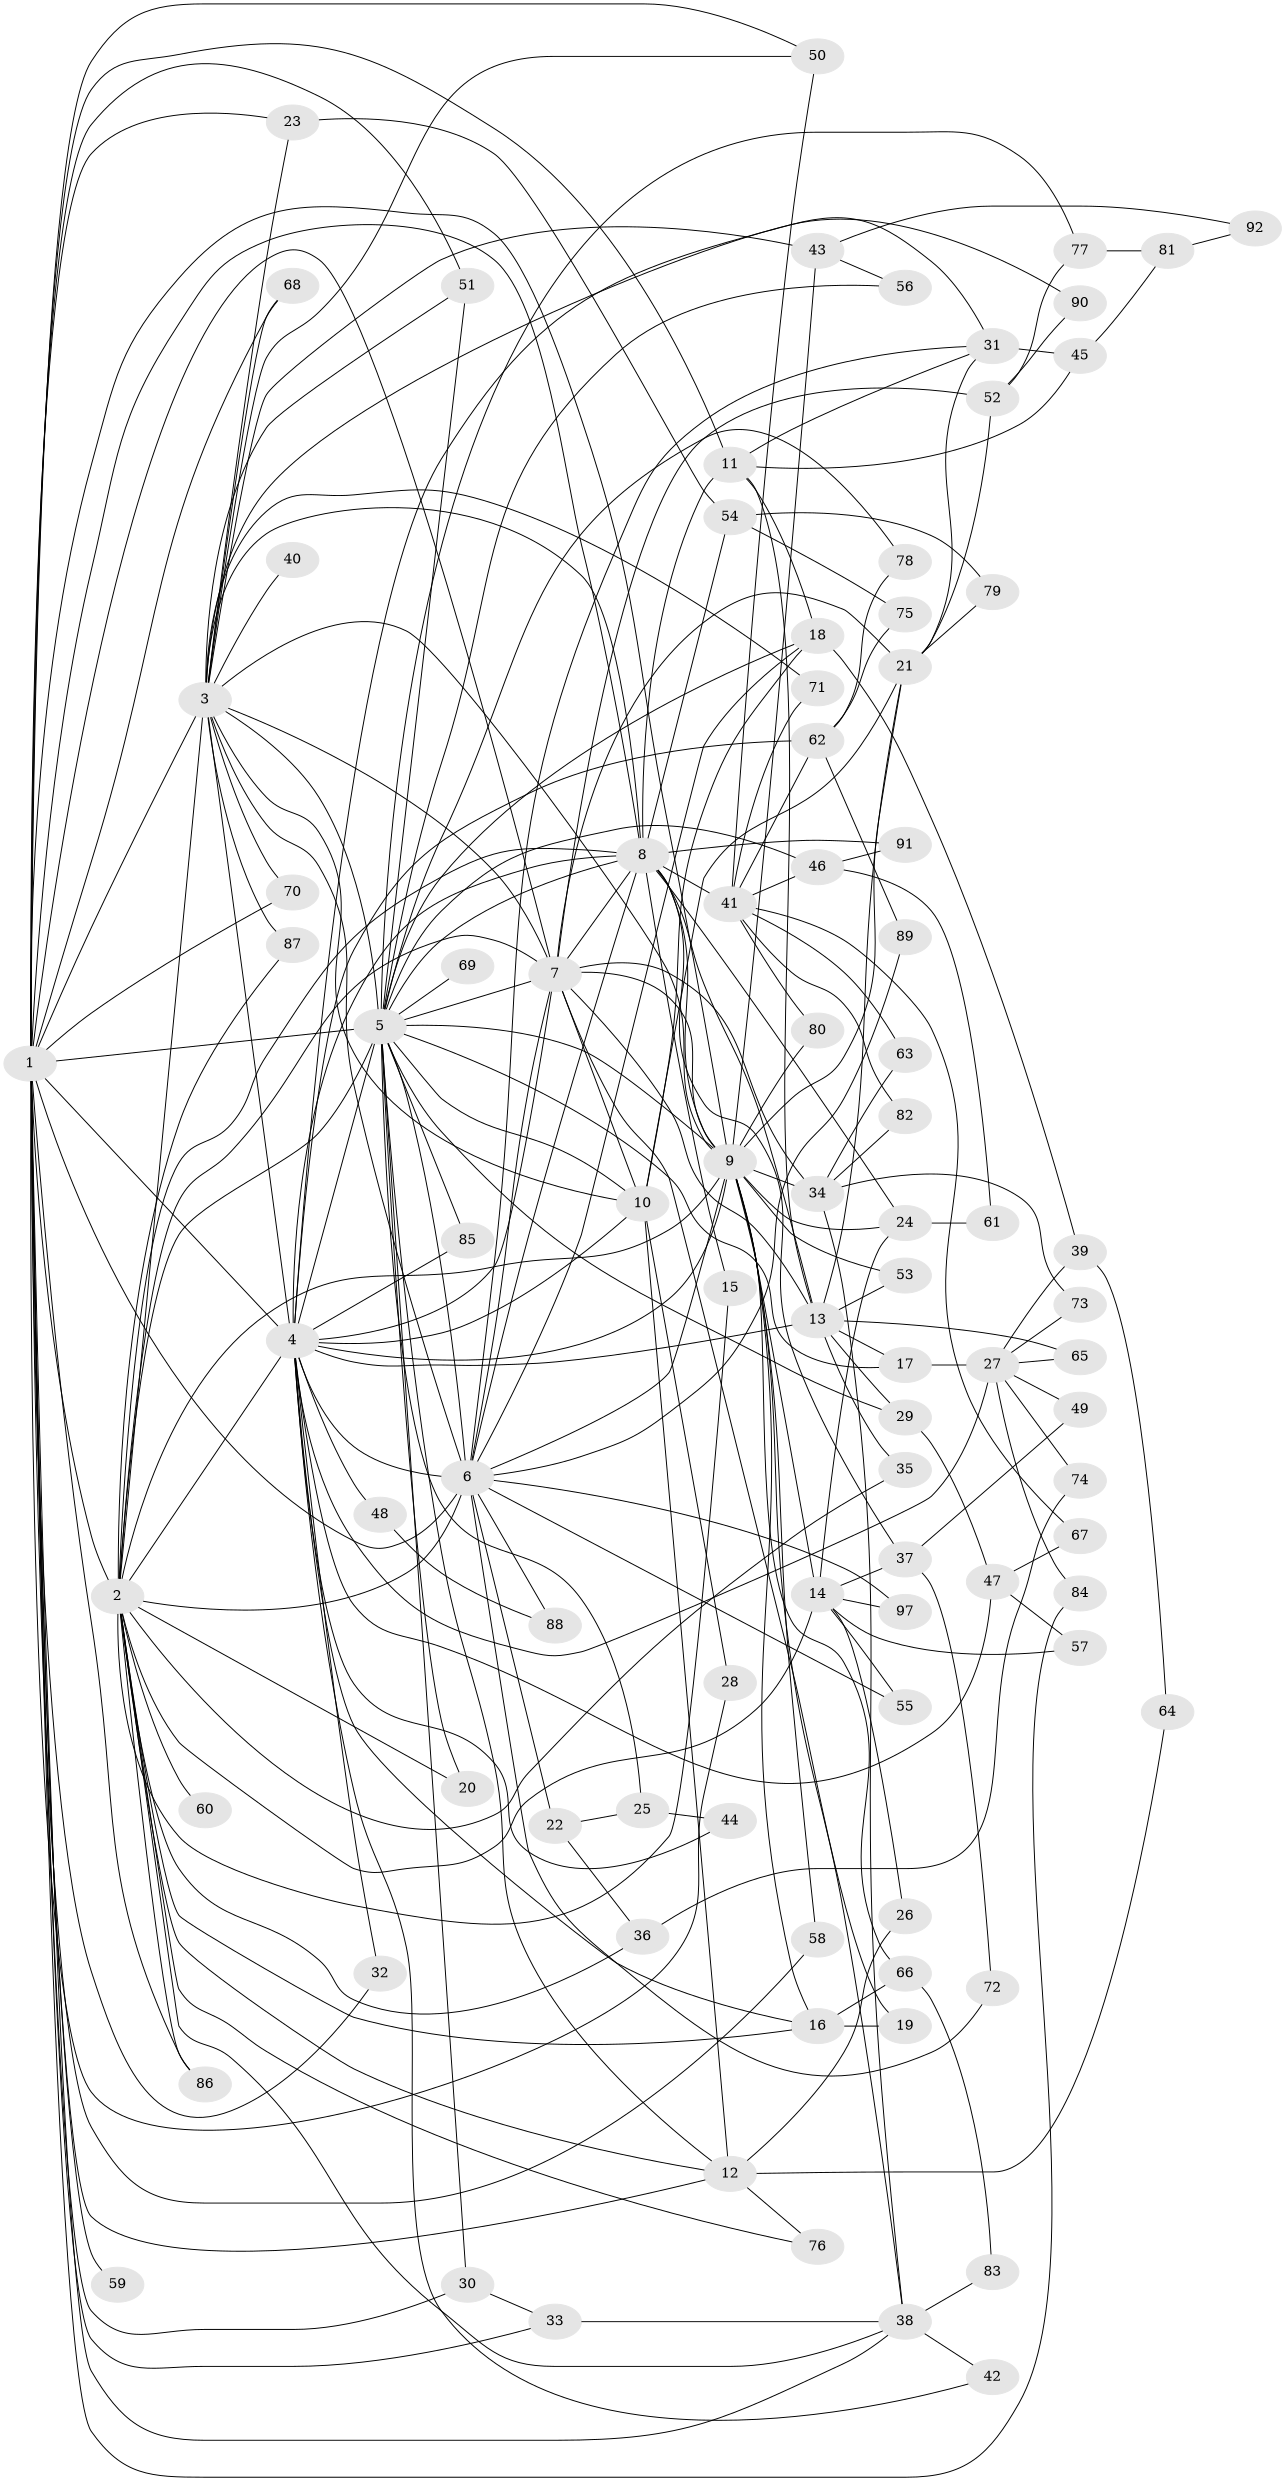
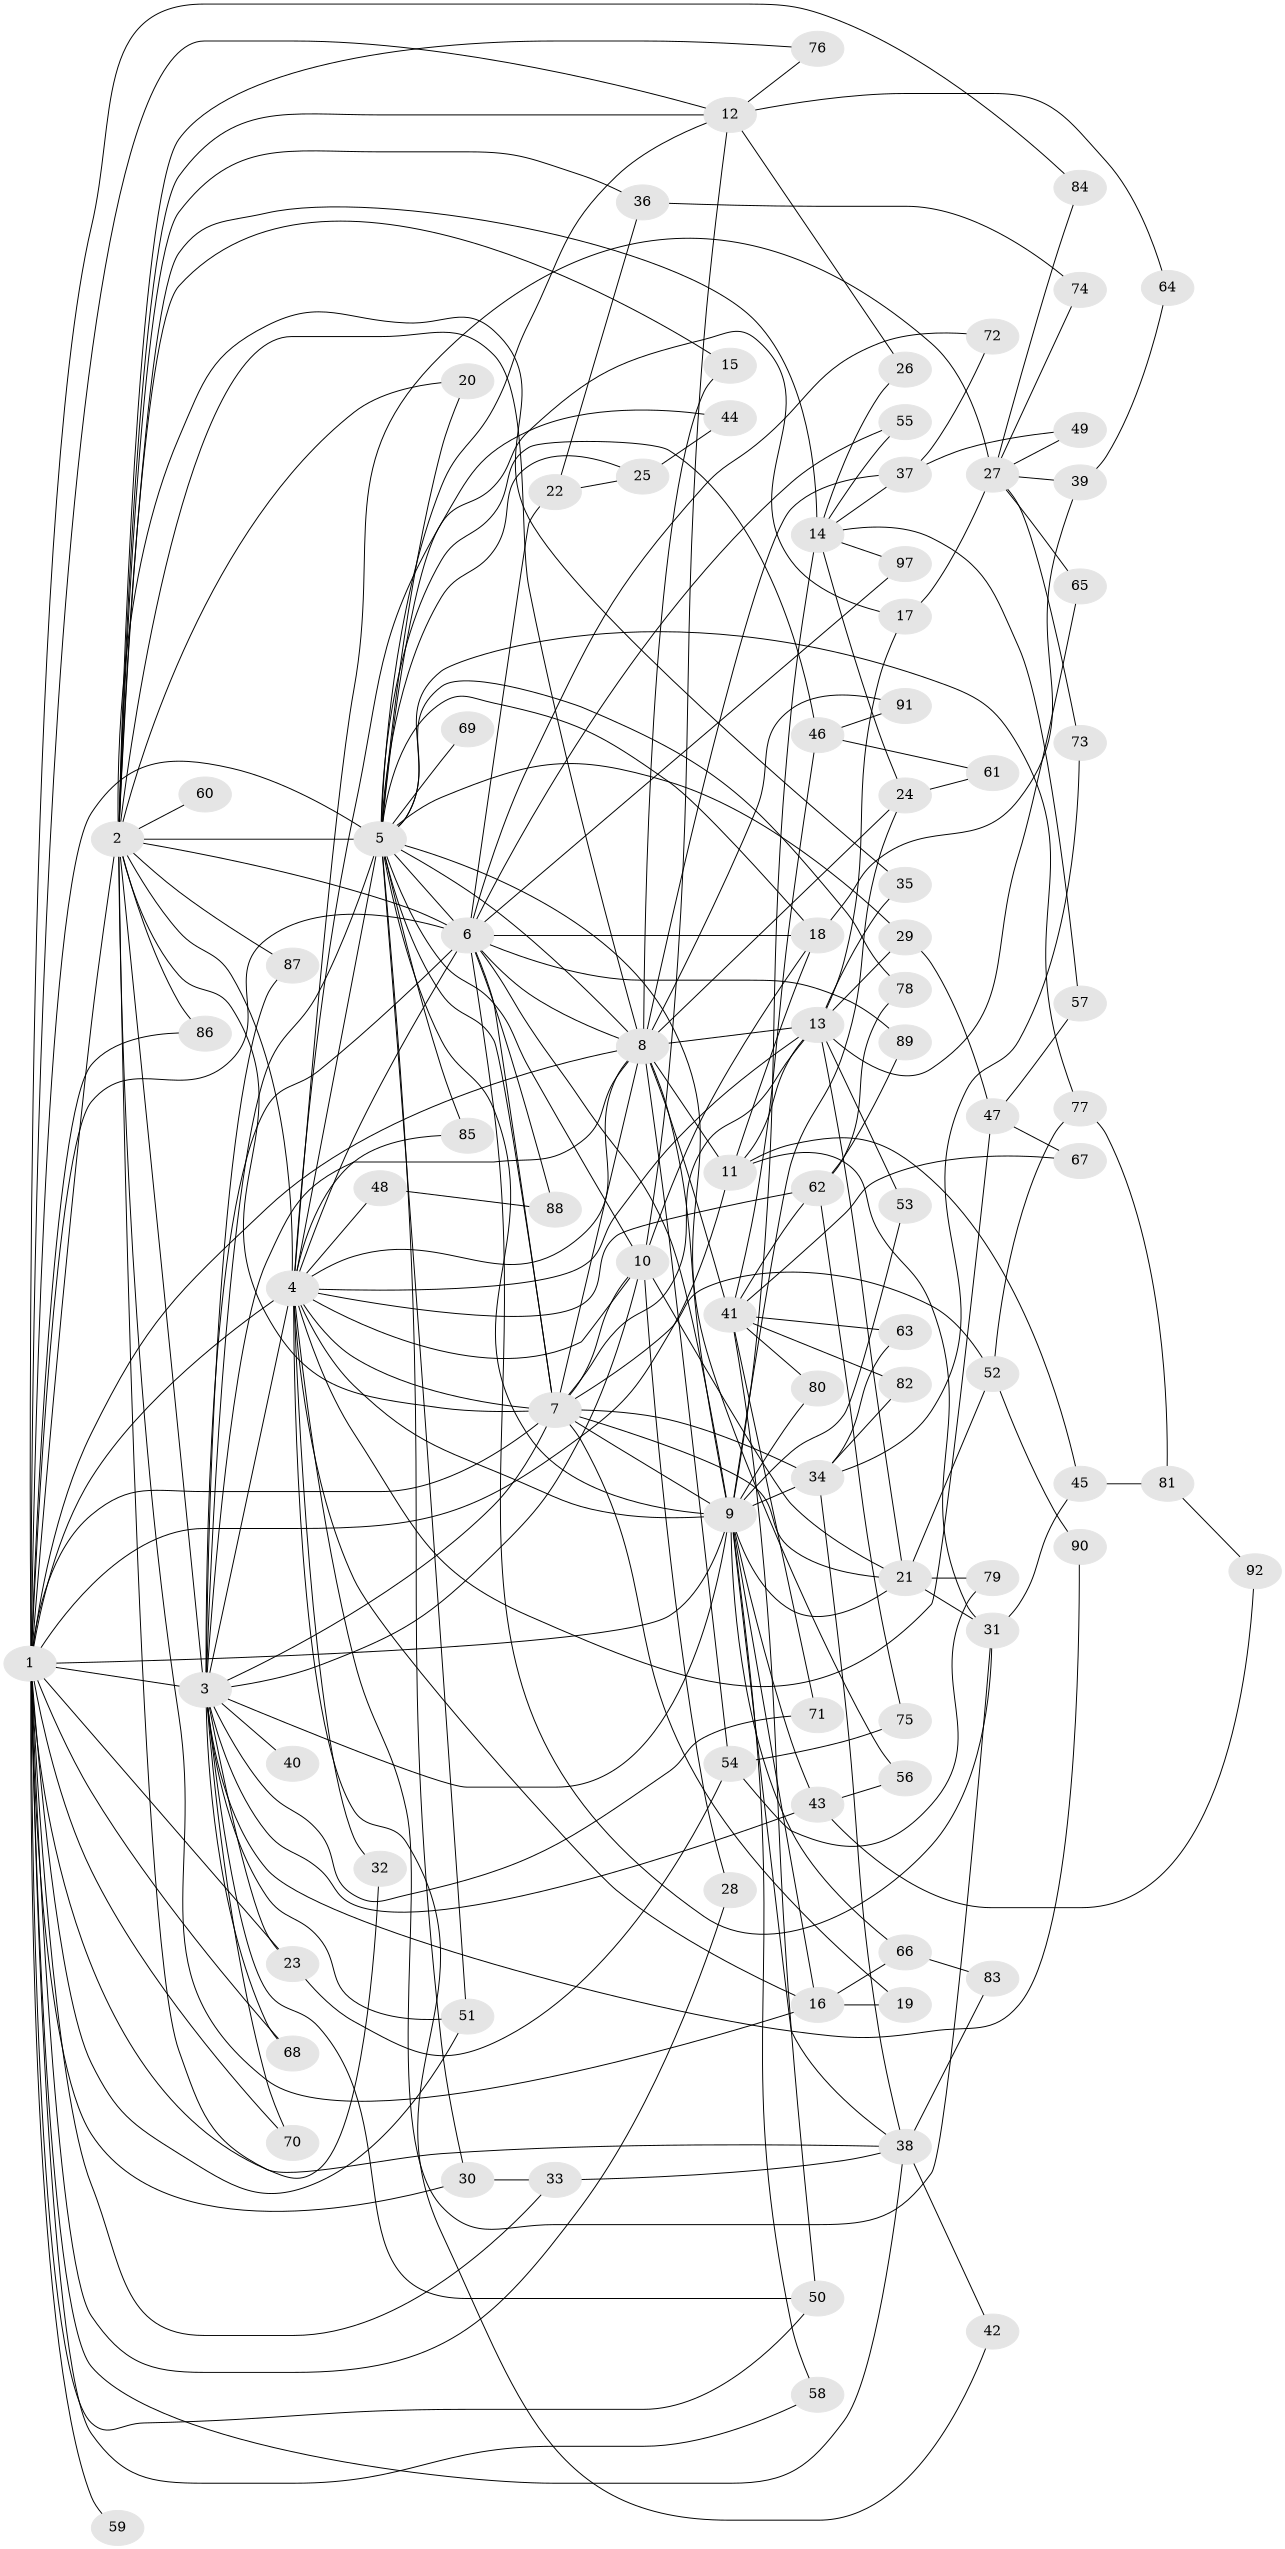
(350, 1279) -> none
